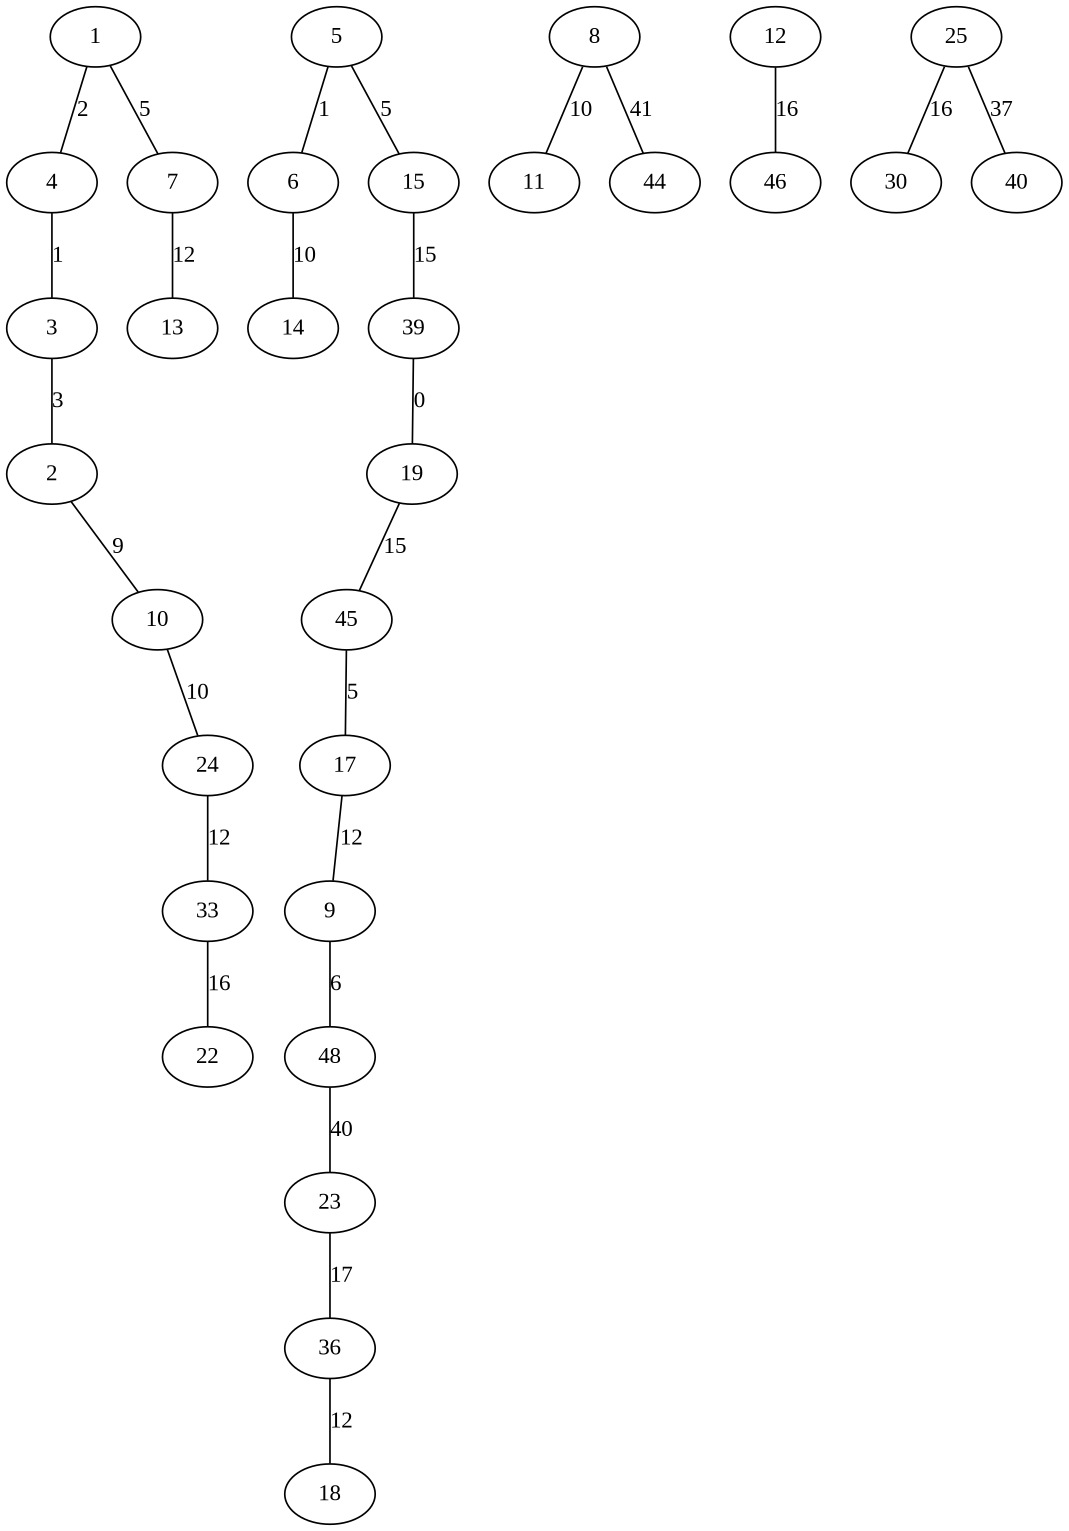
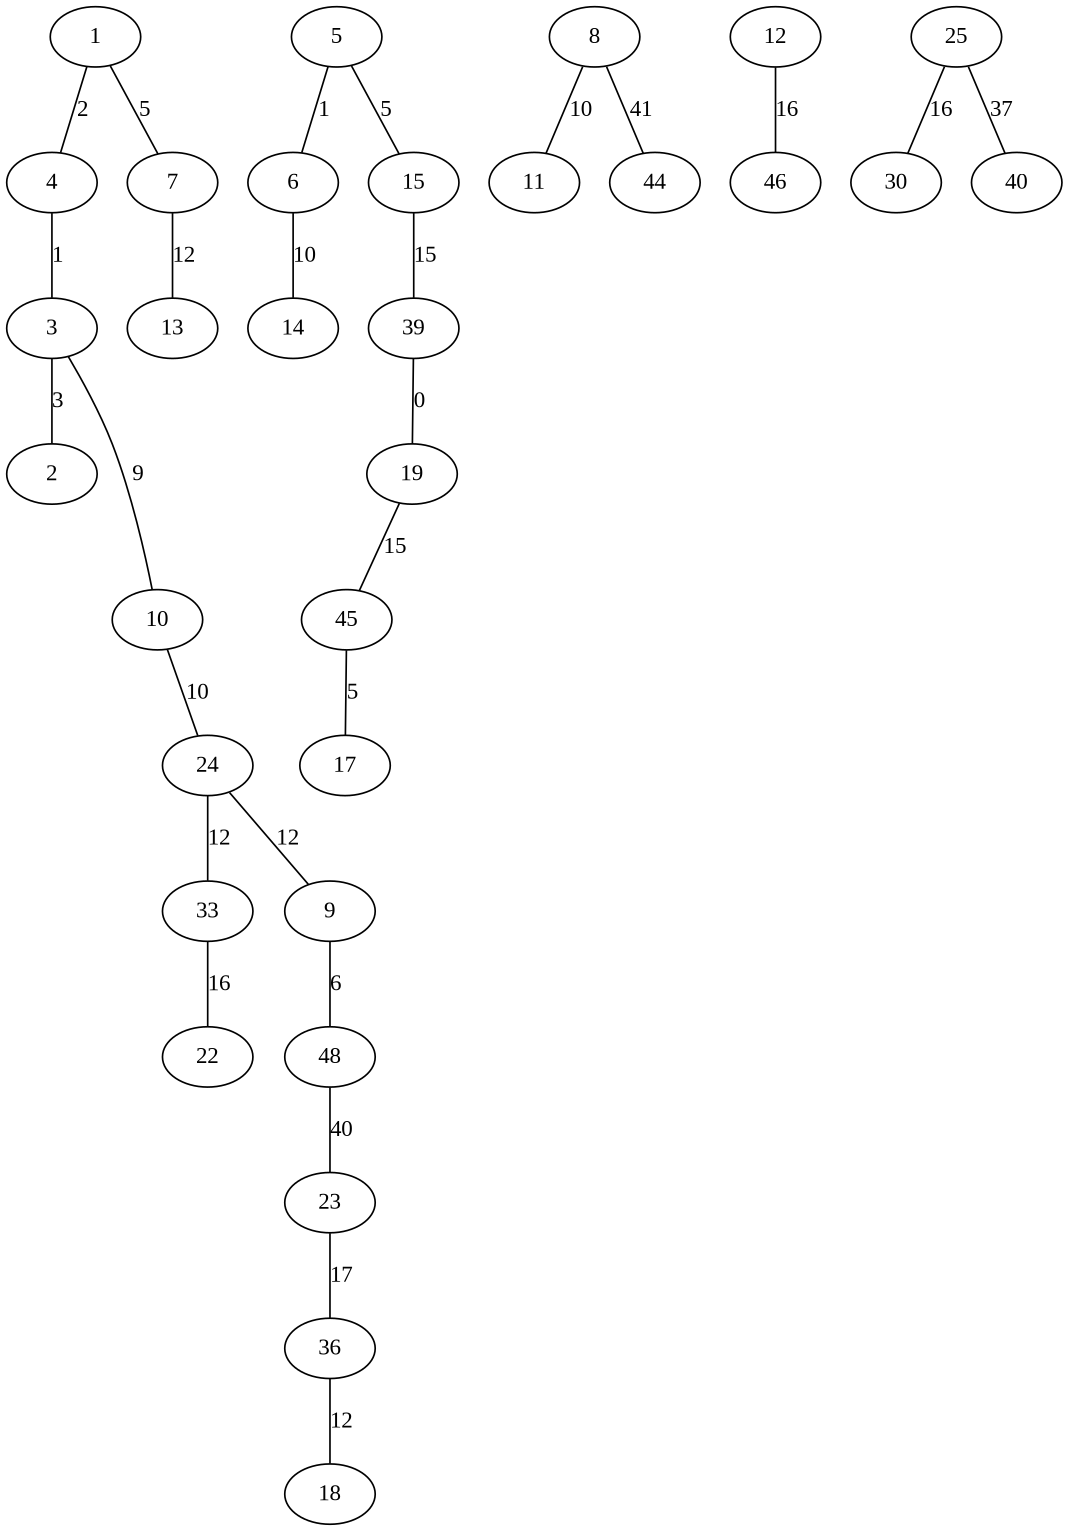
(105, 547) -> (121, 469)
(338, 838) -> (269, 838)
